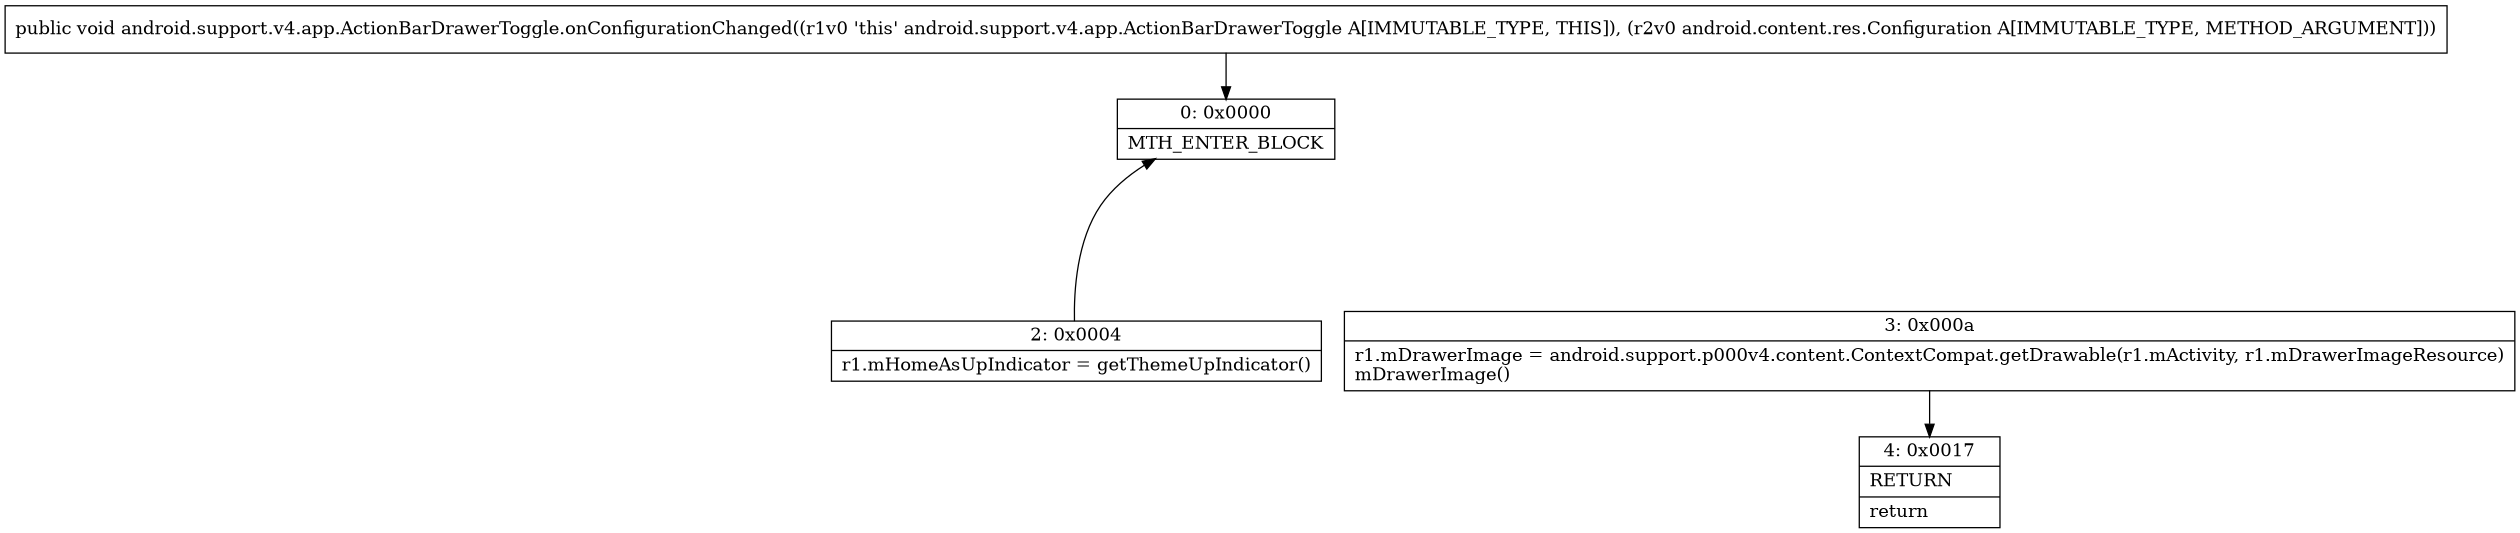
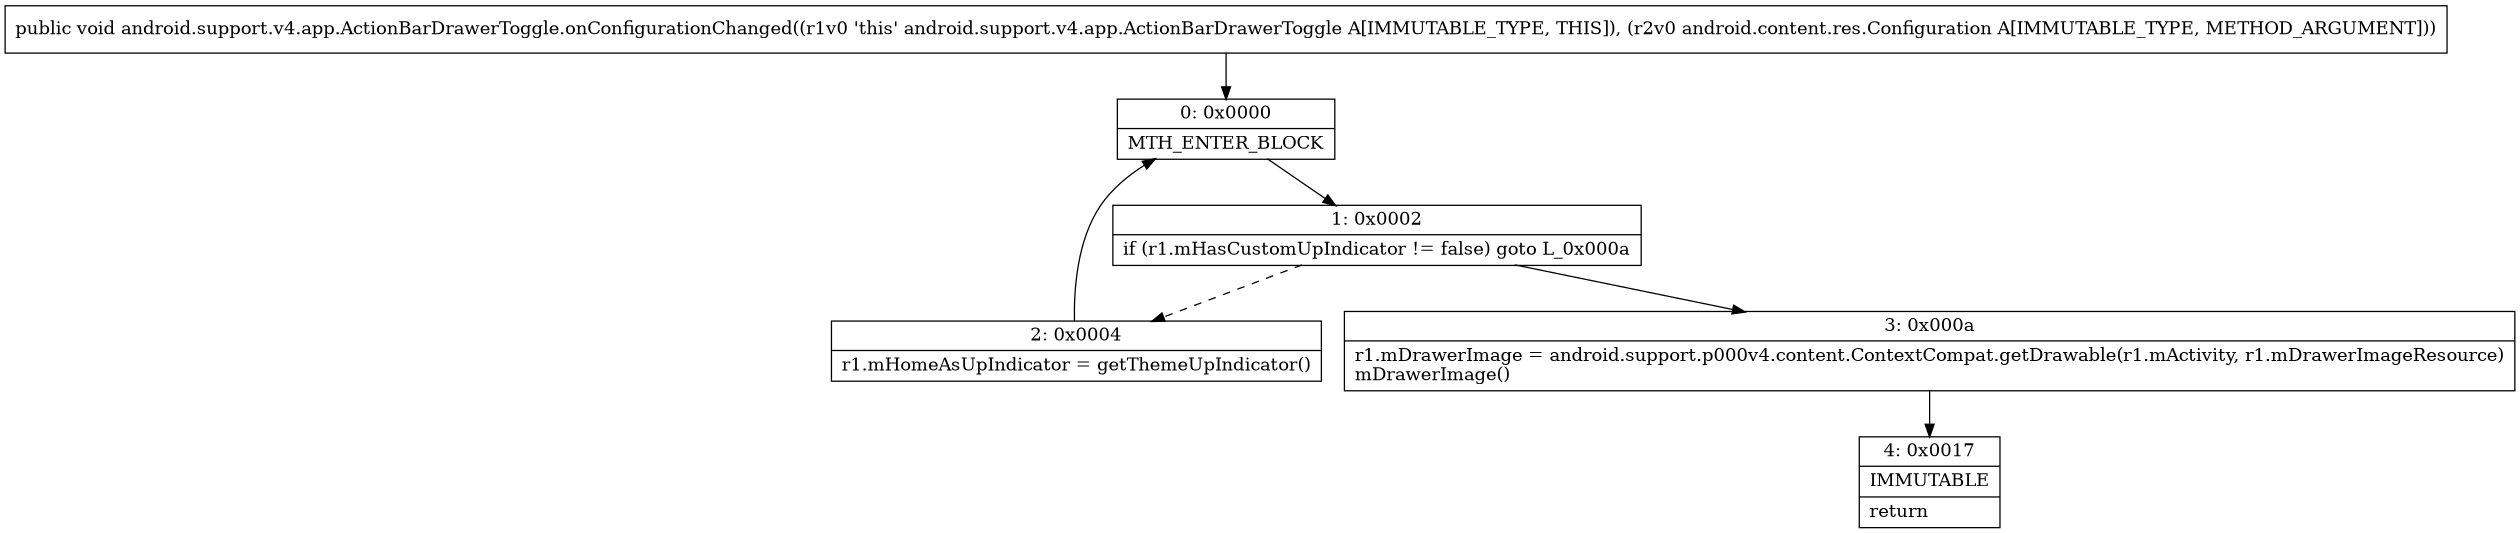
none -> (1377, 235)
(1911, 481) -> (1930, 481)
